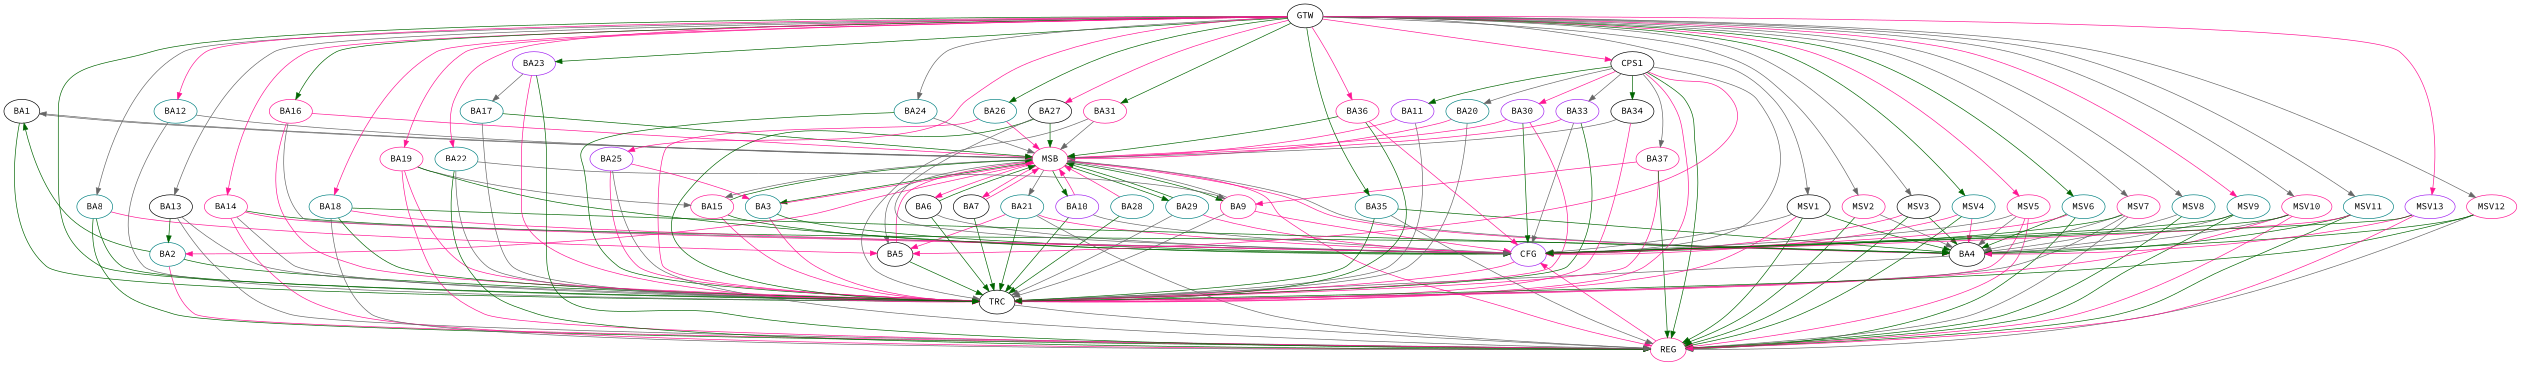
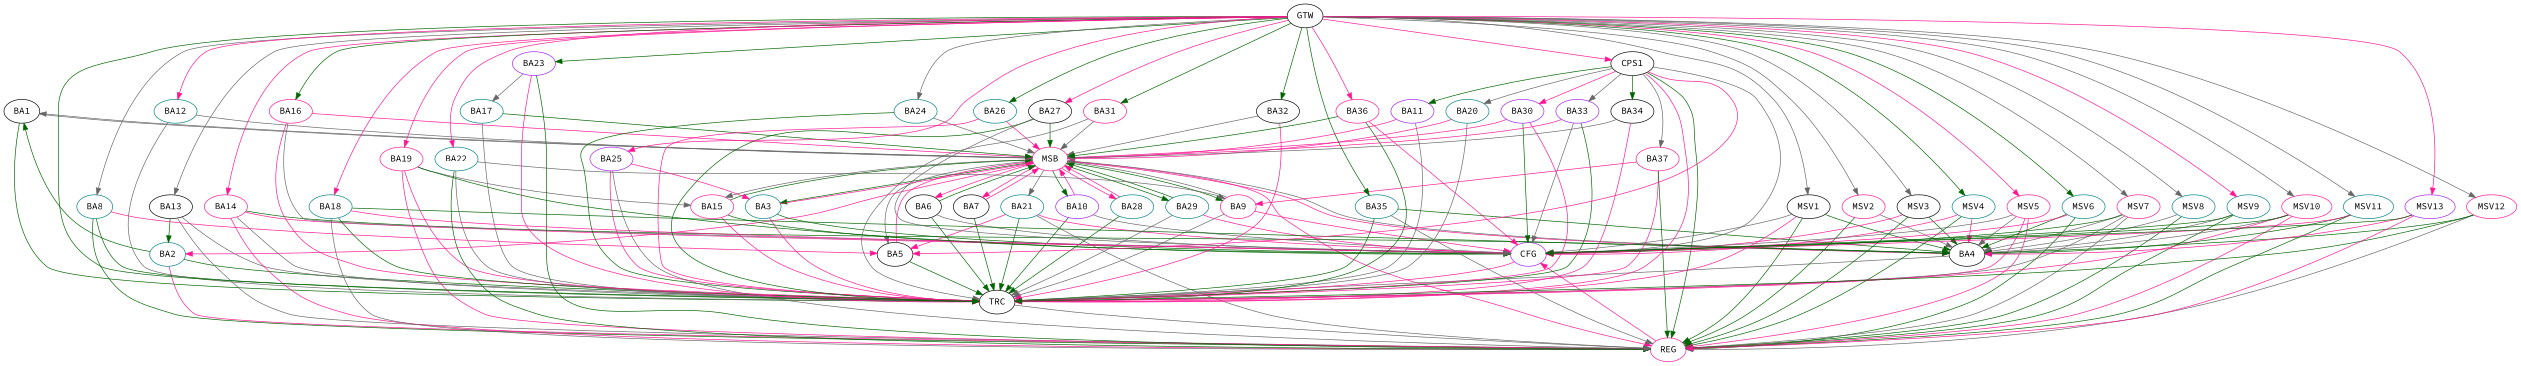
none -> (1278, 111)
none -> (1088, 184)
